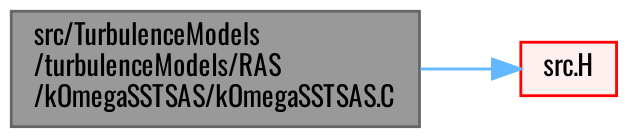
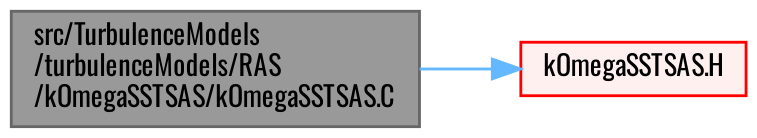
(569, 69) -> (633, 69)
